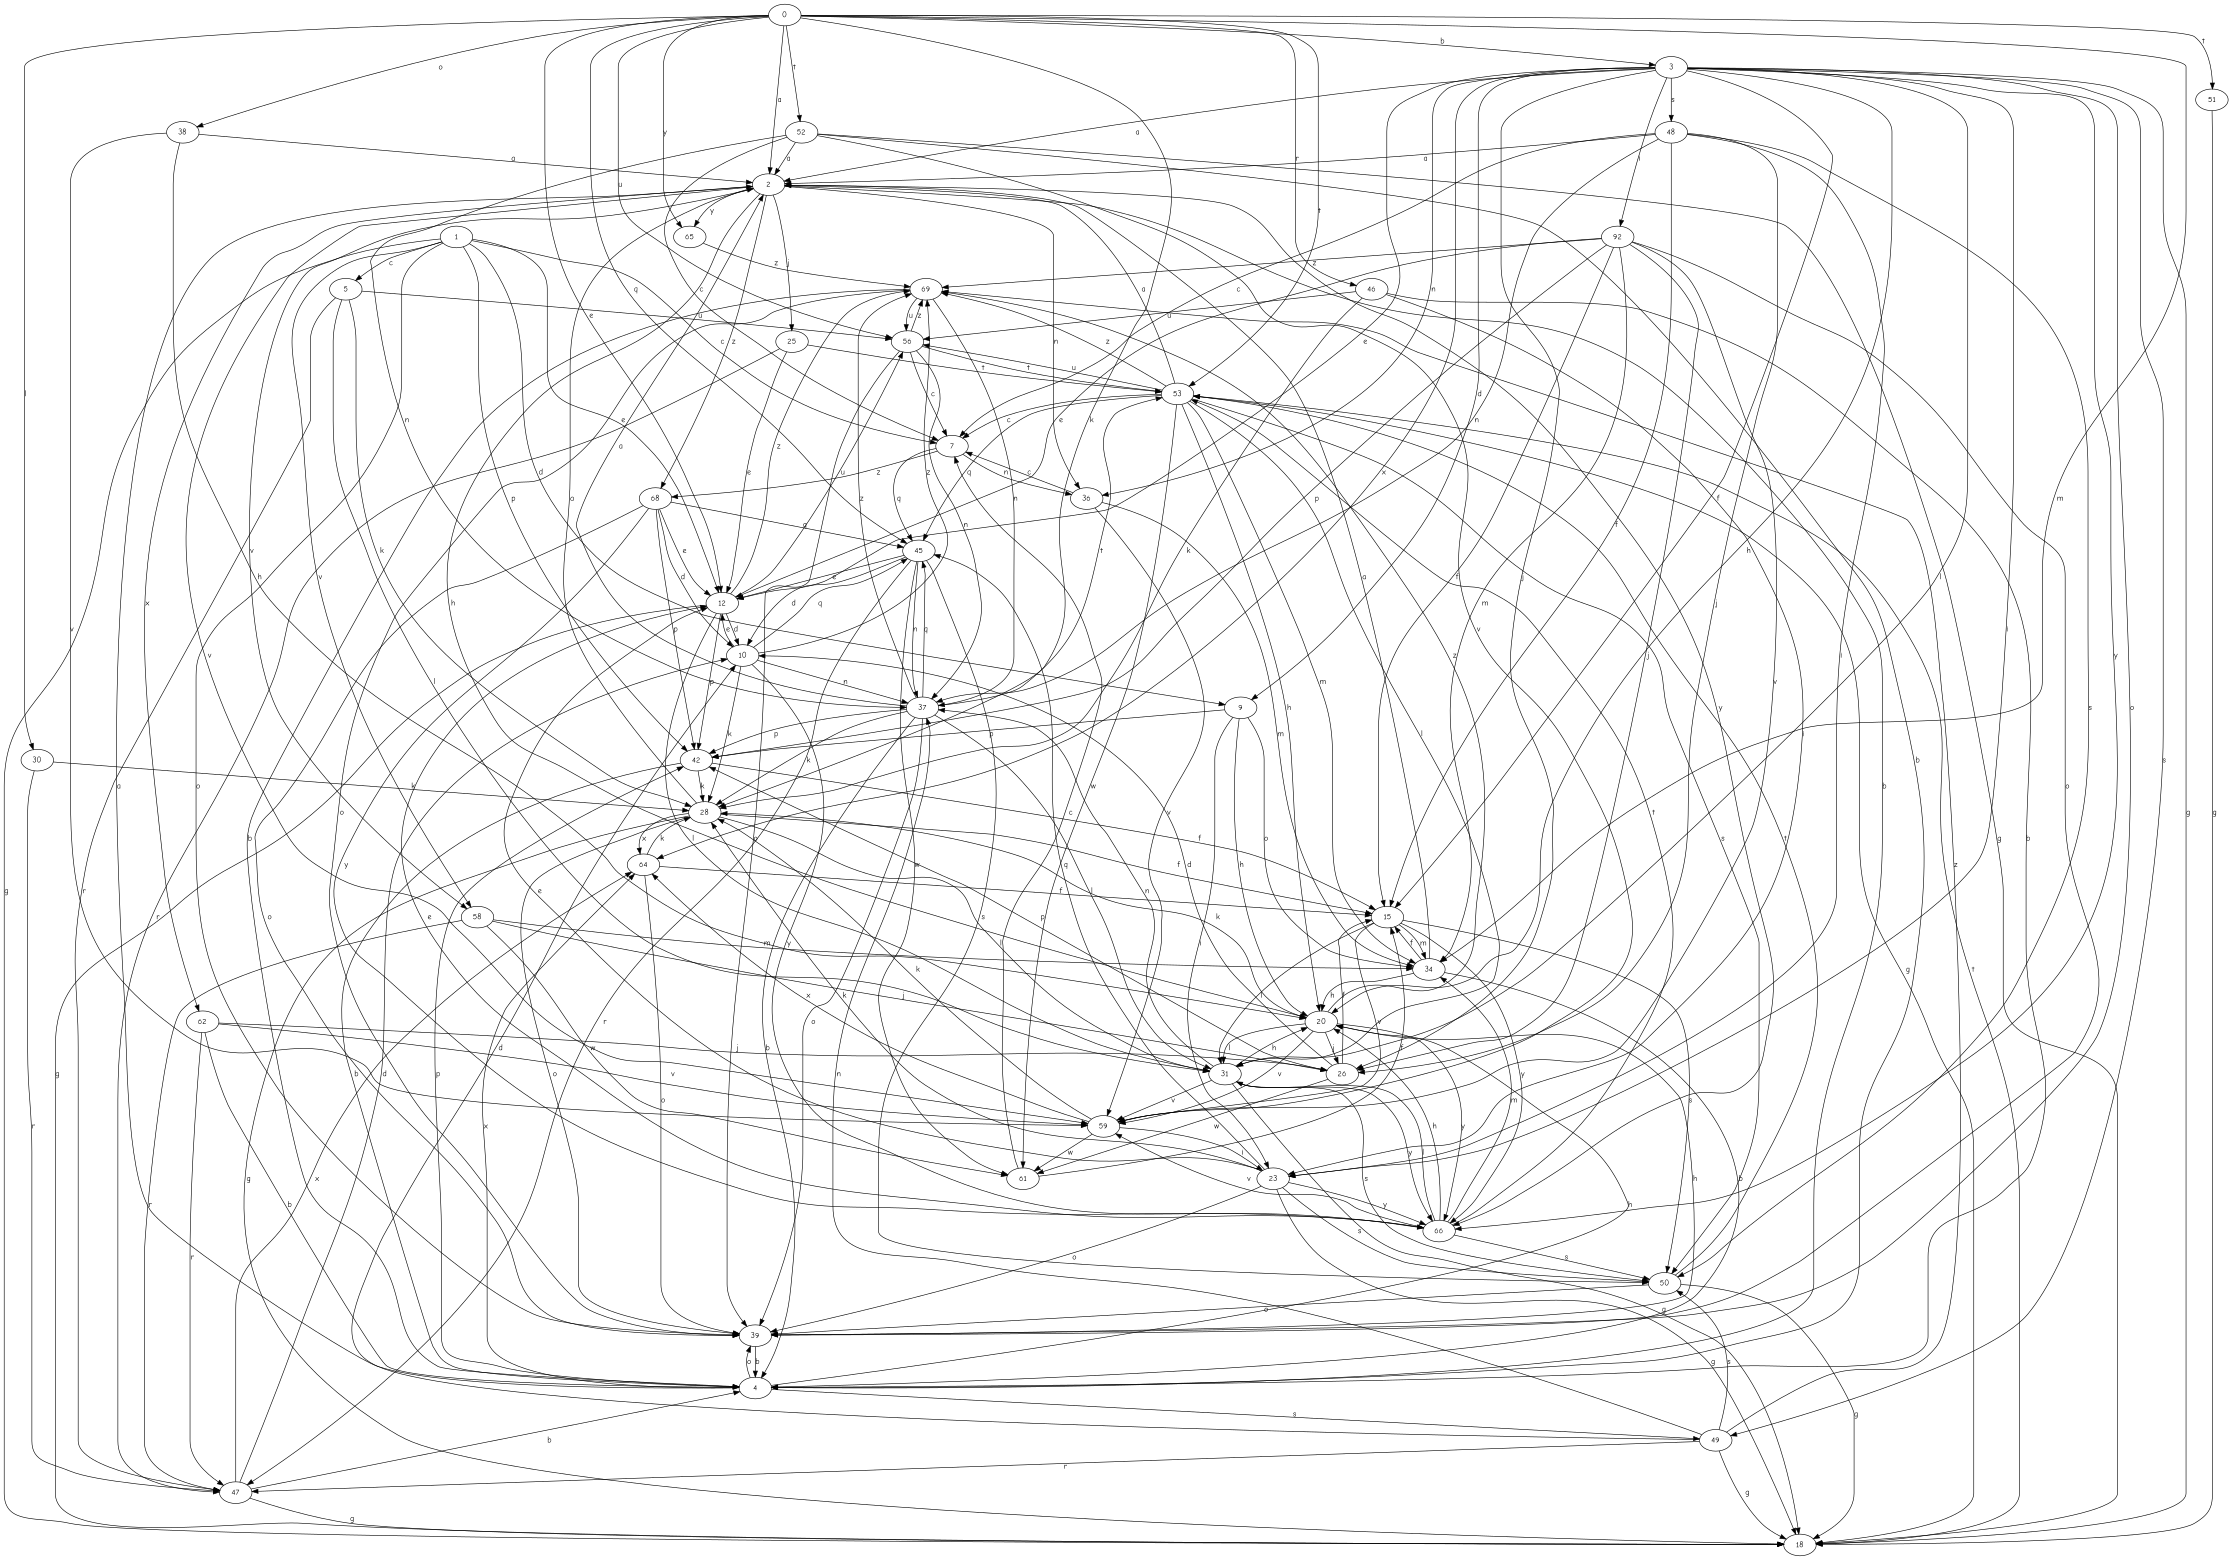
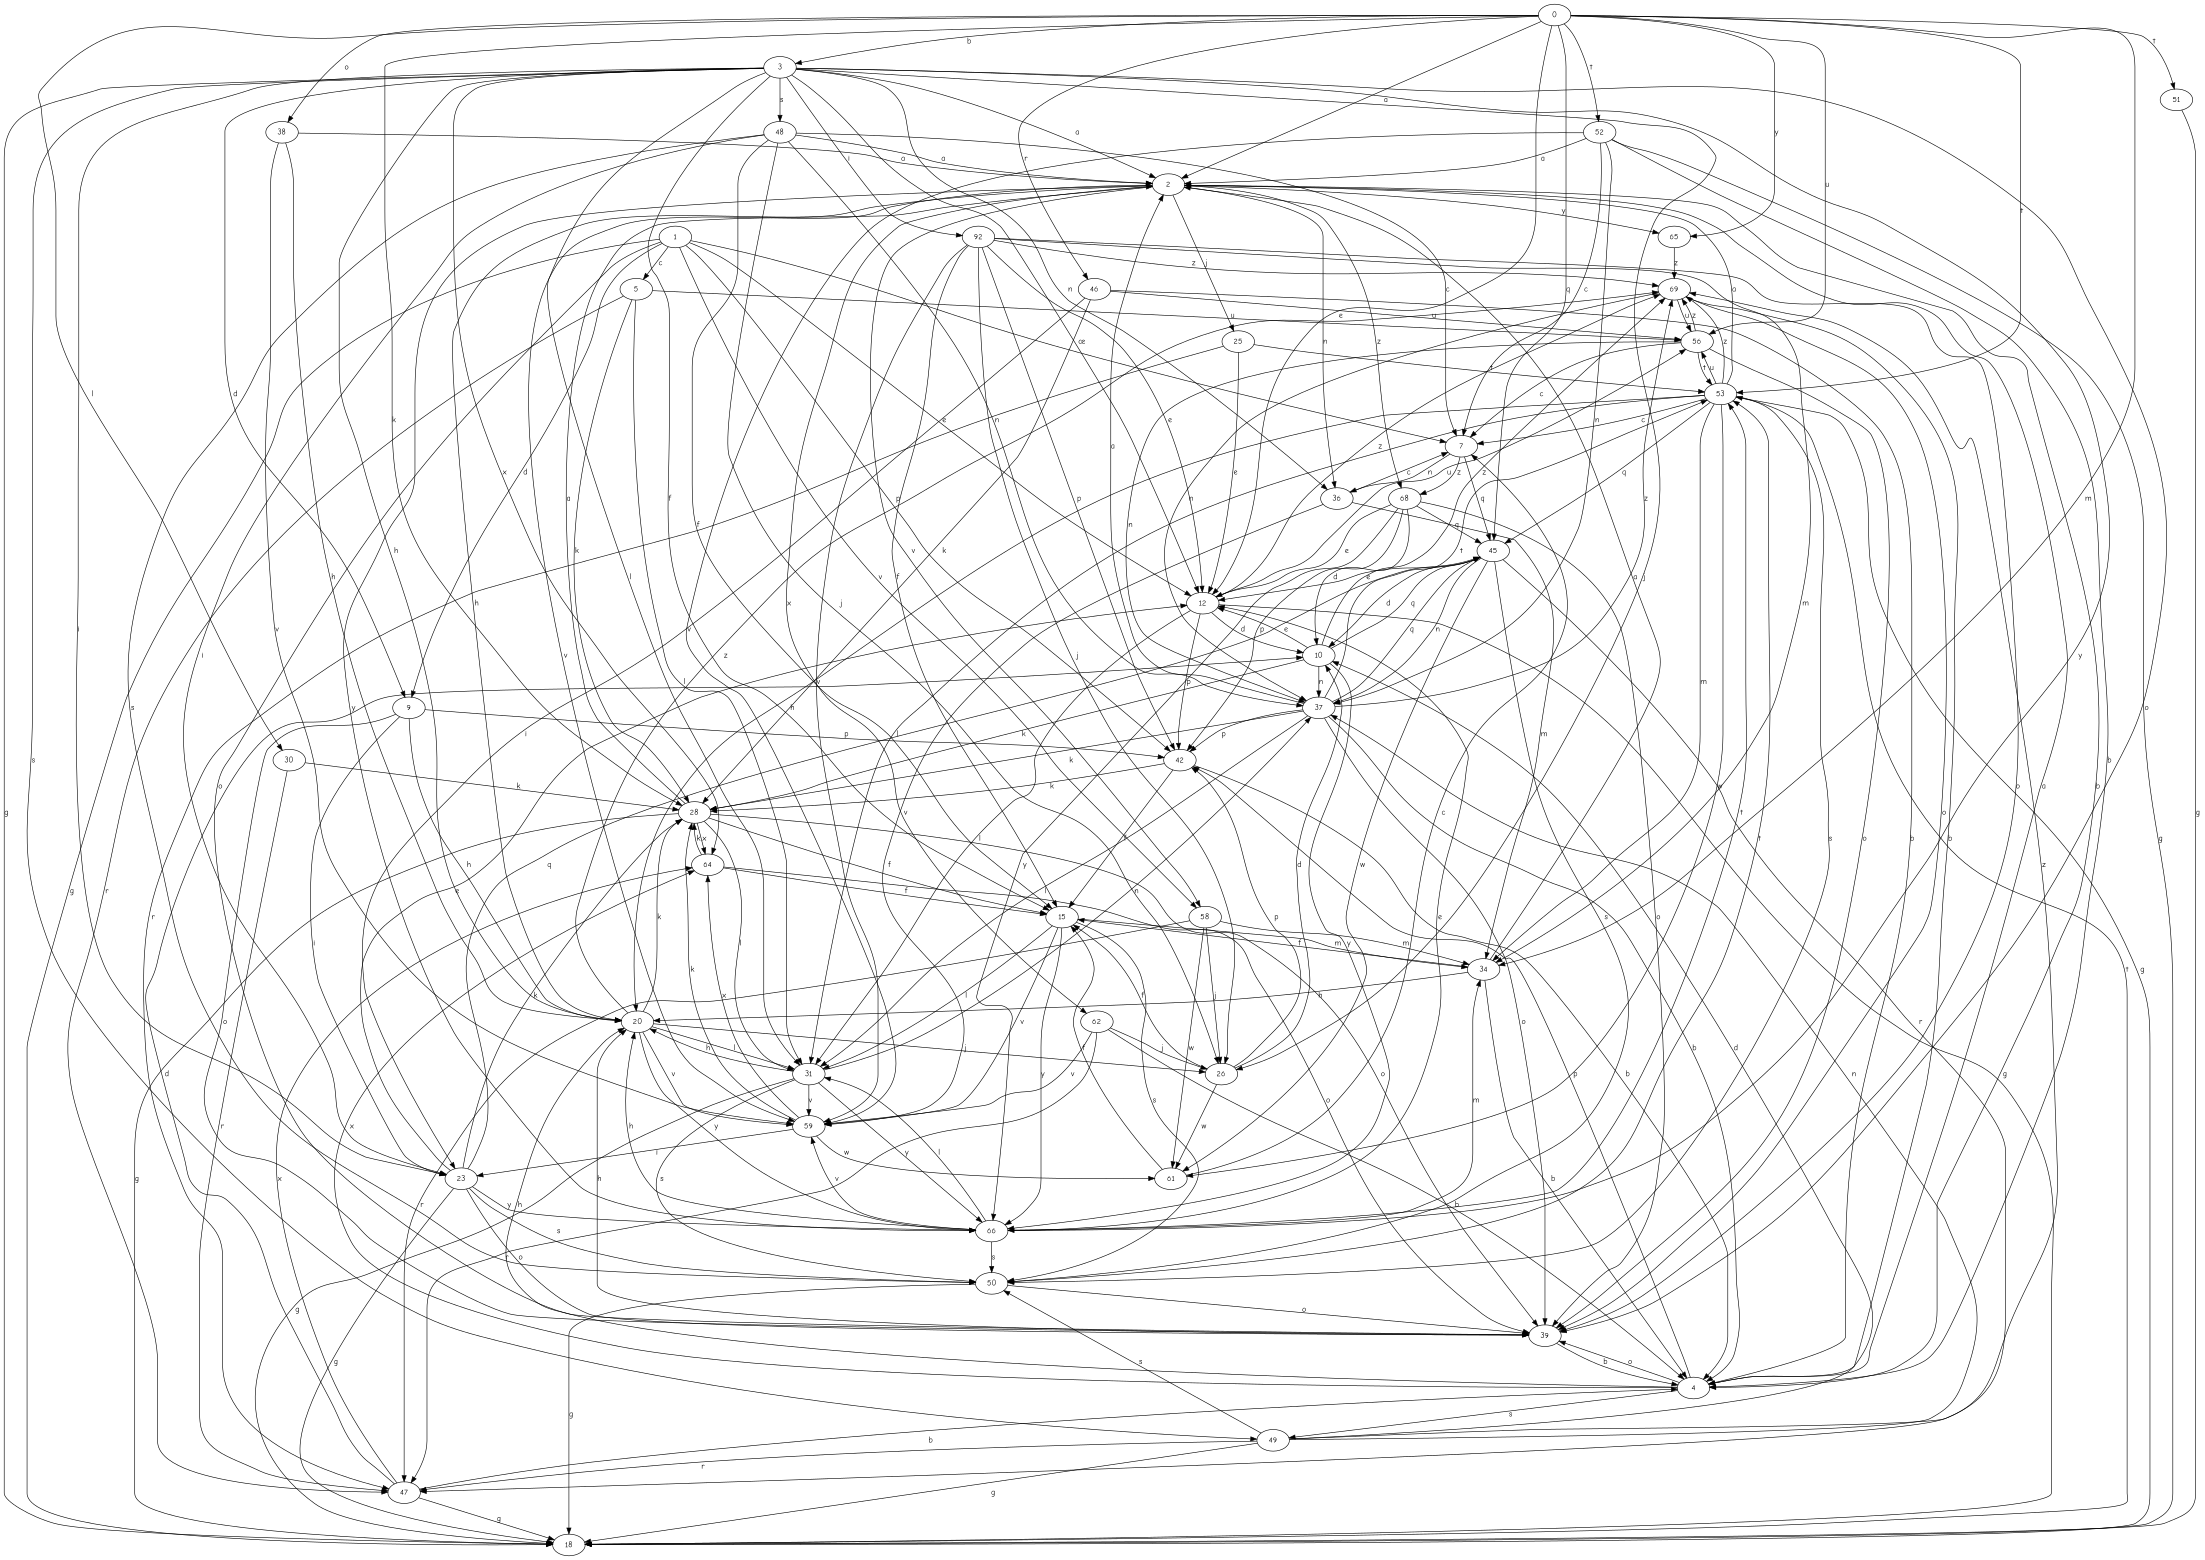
(1270, 884) -> (576, 1319)
